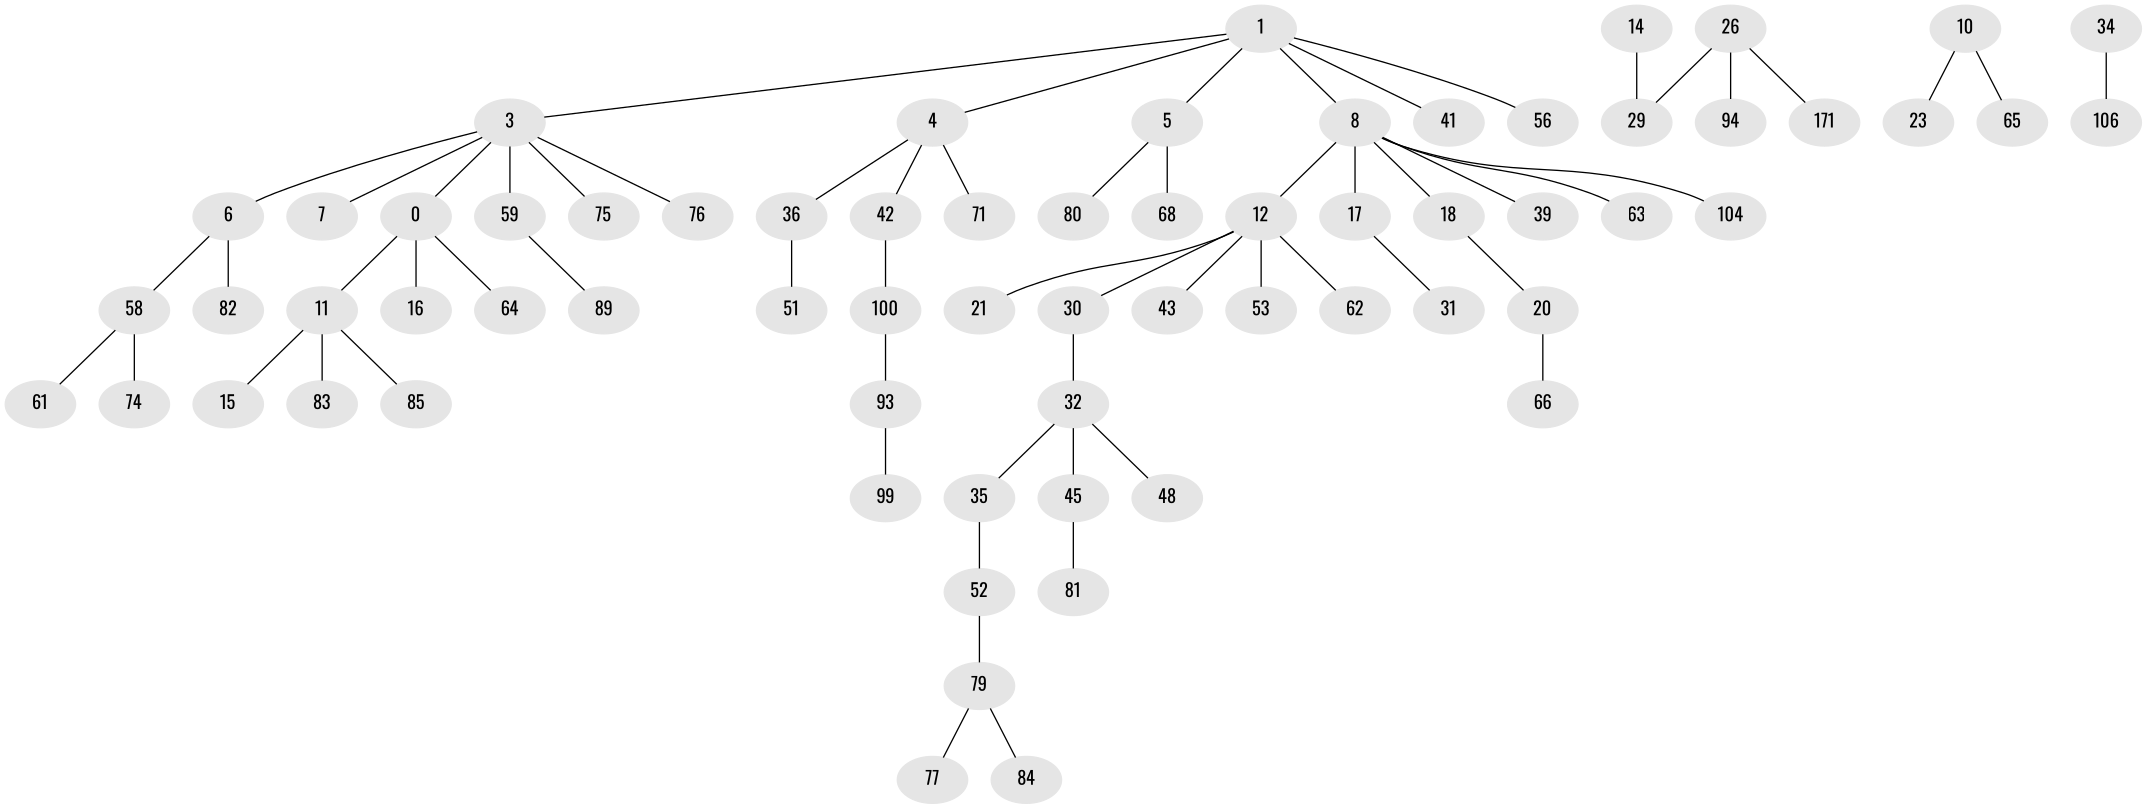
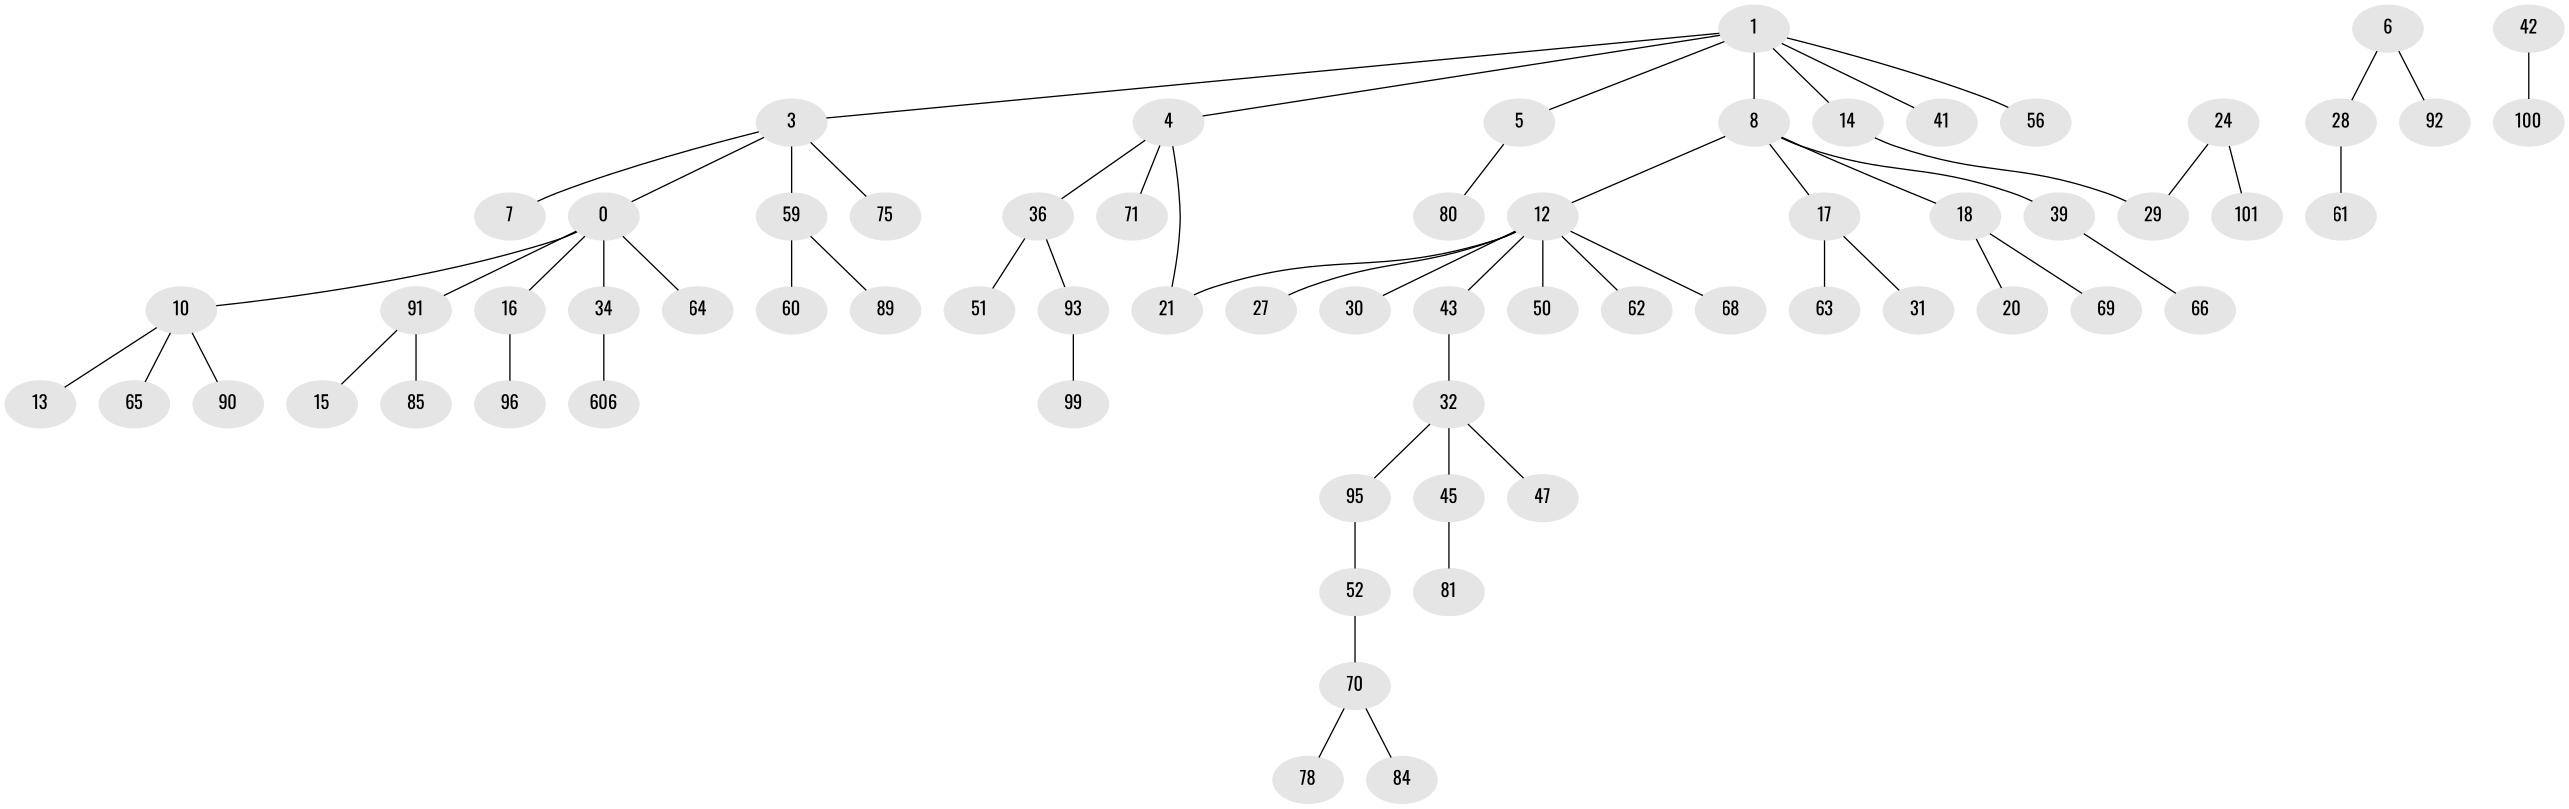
(1731, 29) -> (2224, 123)
none -> (1801, 76)
(1731, 123) -> none
(1825, 123) -> (2247, 216)
(1918, 123) -> (40, 404)
(2106, 123) -> (604, 404)
(365, 163) -> none
(909, 170) -> (1180, 217)
(1167, 170) -> (1637, 263)
(1536, 177) -> (1825, 264)
(698, 216) -> none
(1731, 216) -> none
none -> (604, 264)
none -> (399, 279)
(134, 310) -> (2341, 123)
(228, 310) -> (2435, 123)
(322, 310) -> (416, 310)
none -> (792, 310)
none -> (1261, 310)
(1261, 310) -> (1543, 310)
none -> (2106, 310)
(886, 357) -> (1056, 263)
(1073, 357) -> (1449, 357)
(1543, 357) -> (2130, 264)
(134, 404) -> none
none -> (228, 404)
(322, 404) -> none
none -> (510, 404)
(979, 498) -> (1355, 498)
(1167, 498) -> (1543, 498)
(979, 686) -> (1355, 686)
(932, 780) -> (1308, 780)
